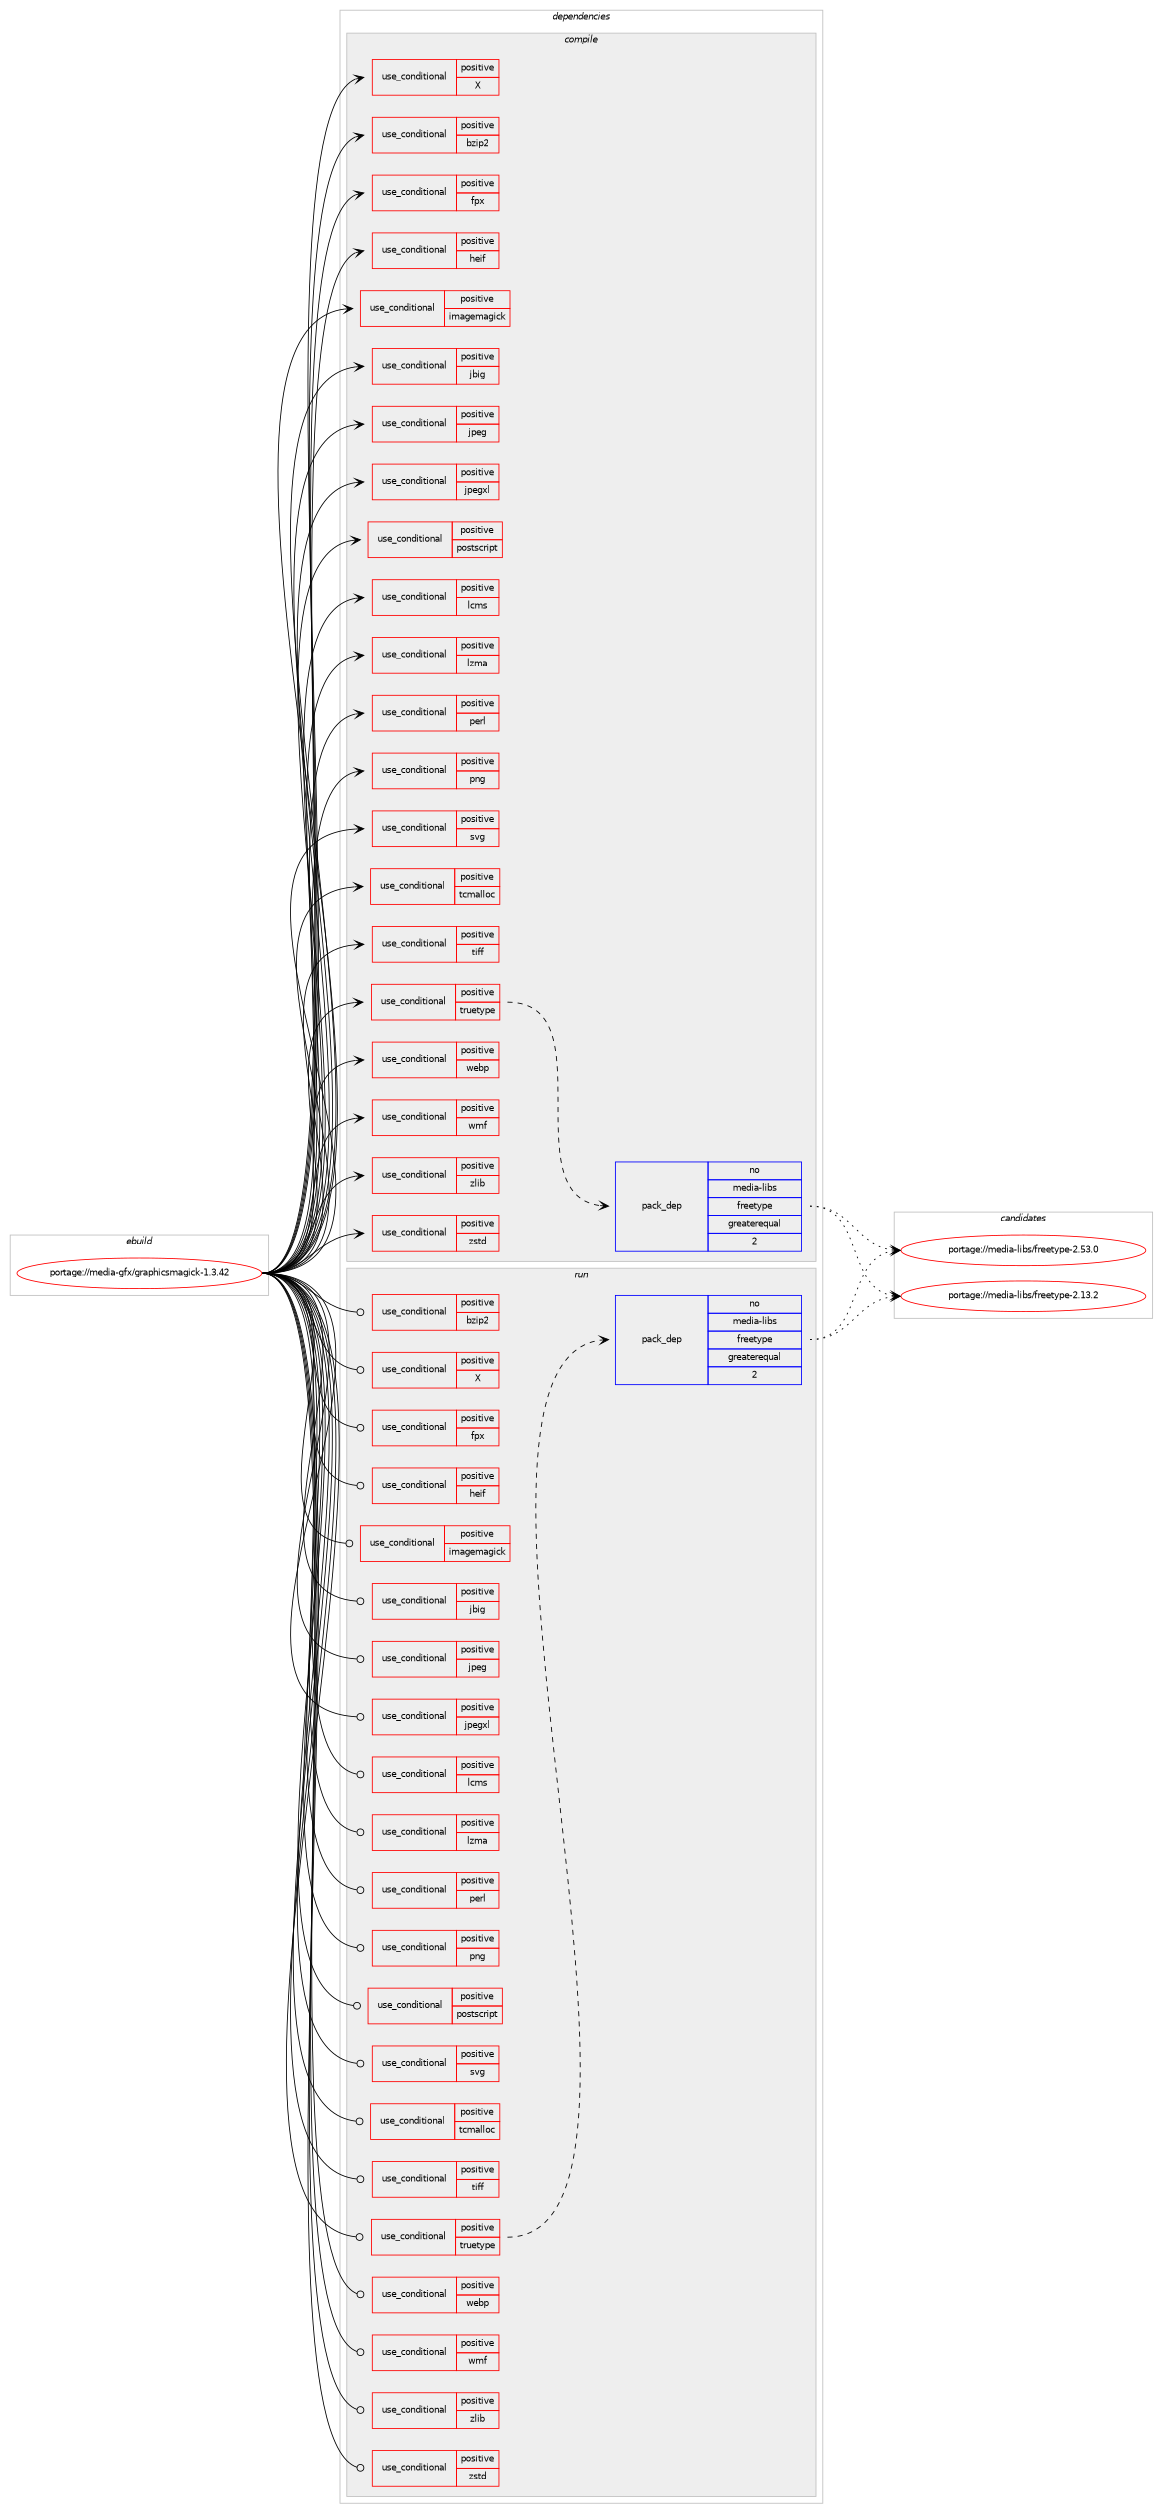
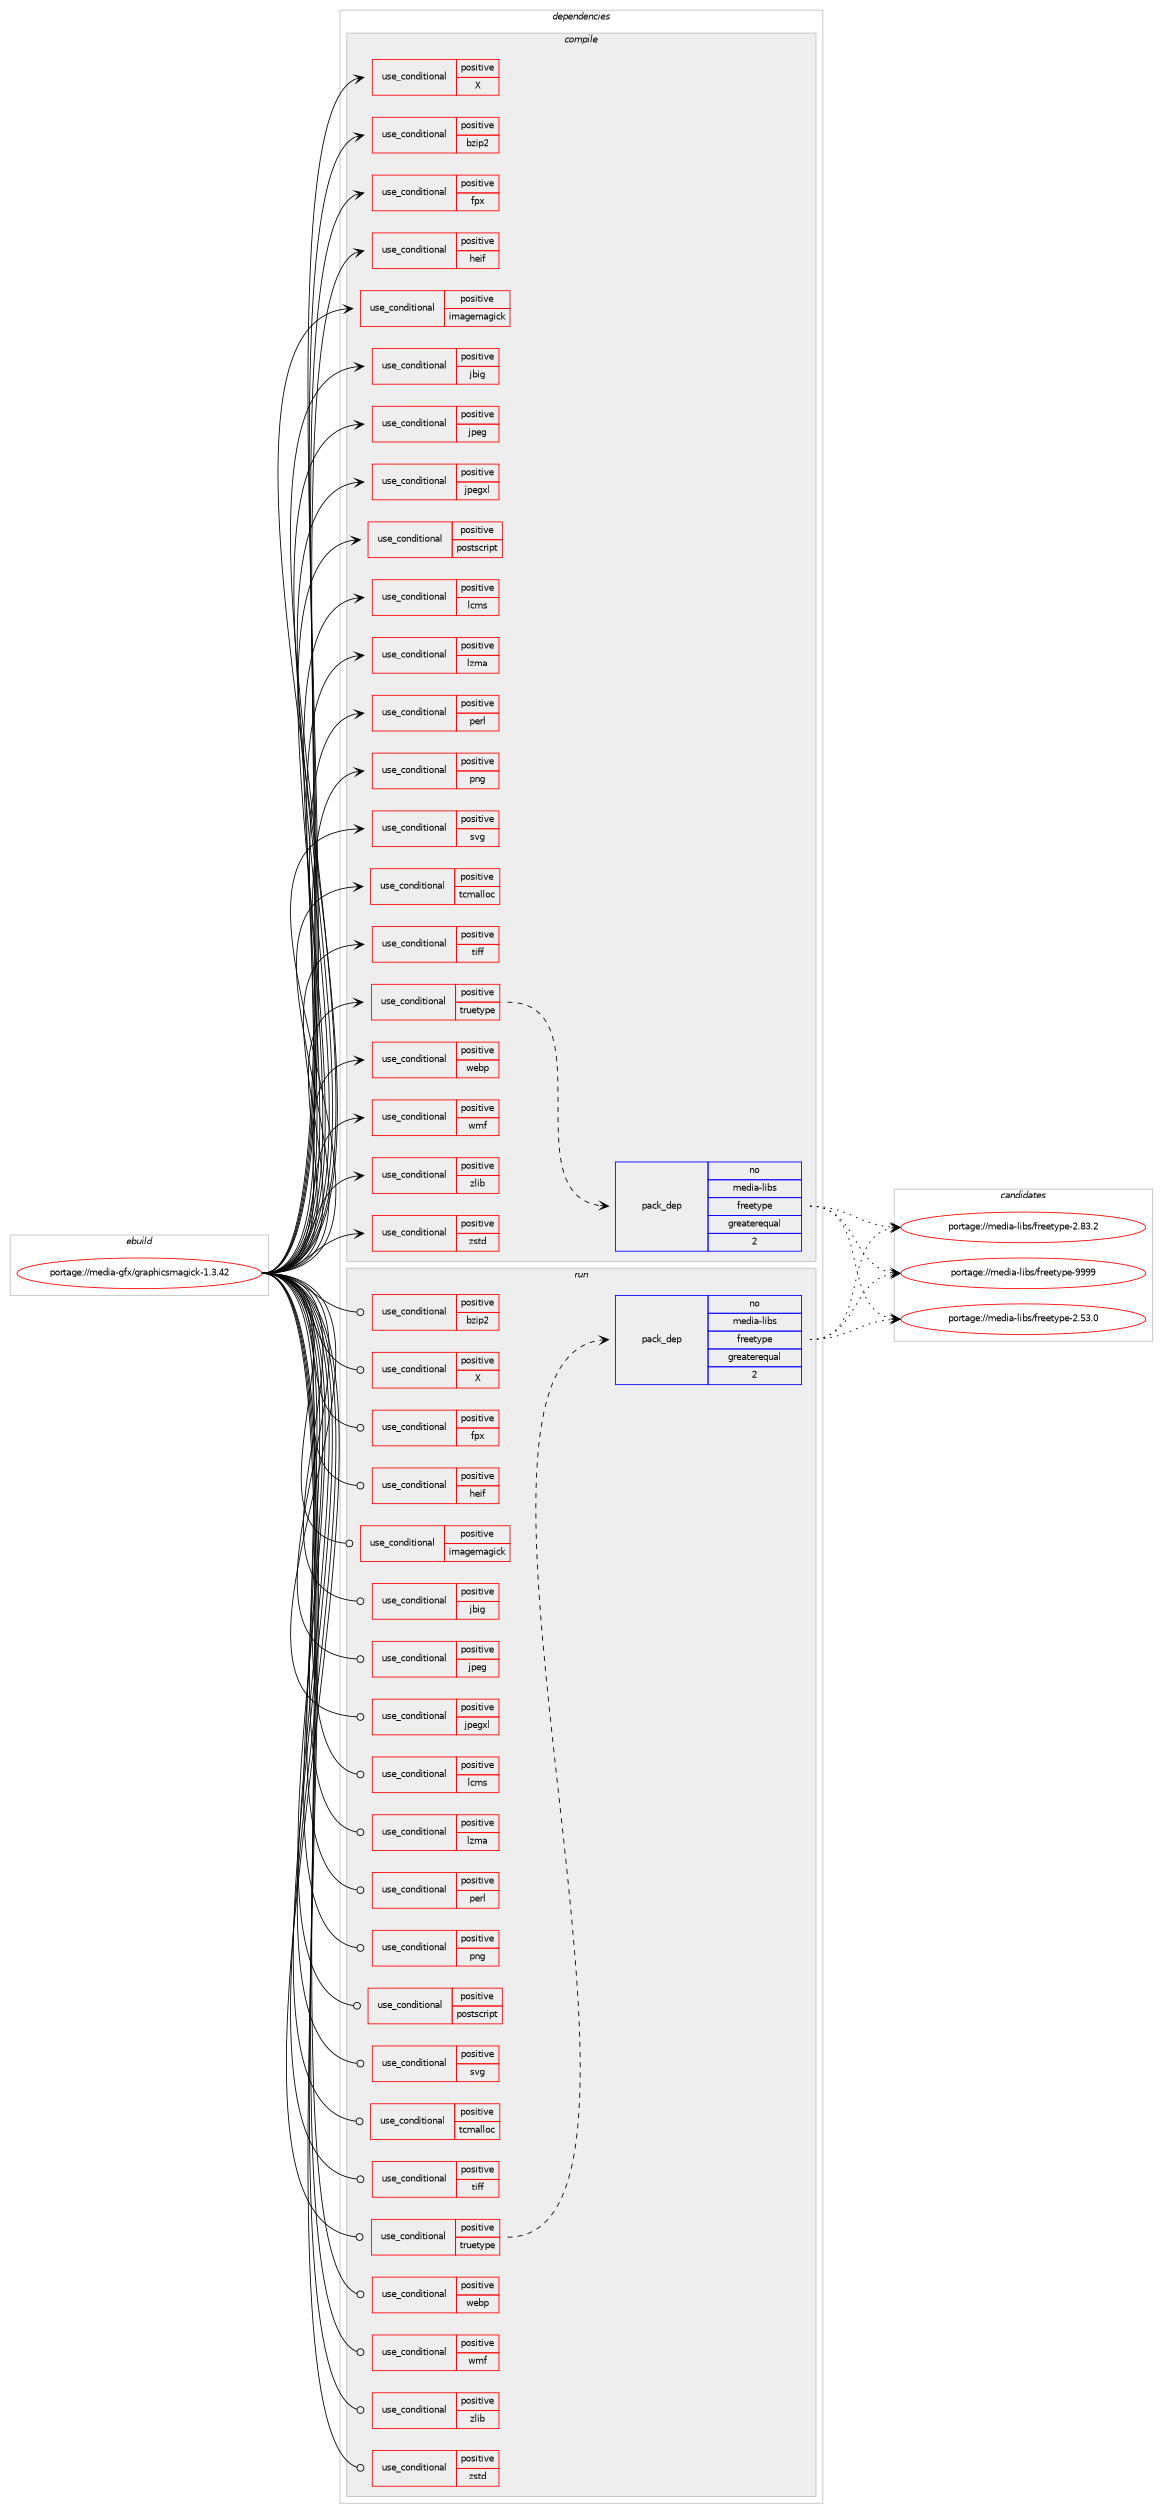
none -> (1023, 1273)
(1023, 1296) -> (1023, 1227)
